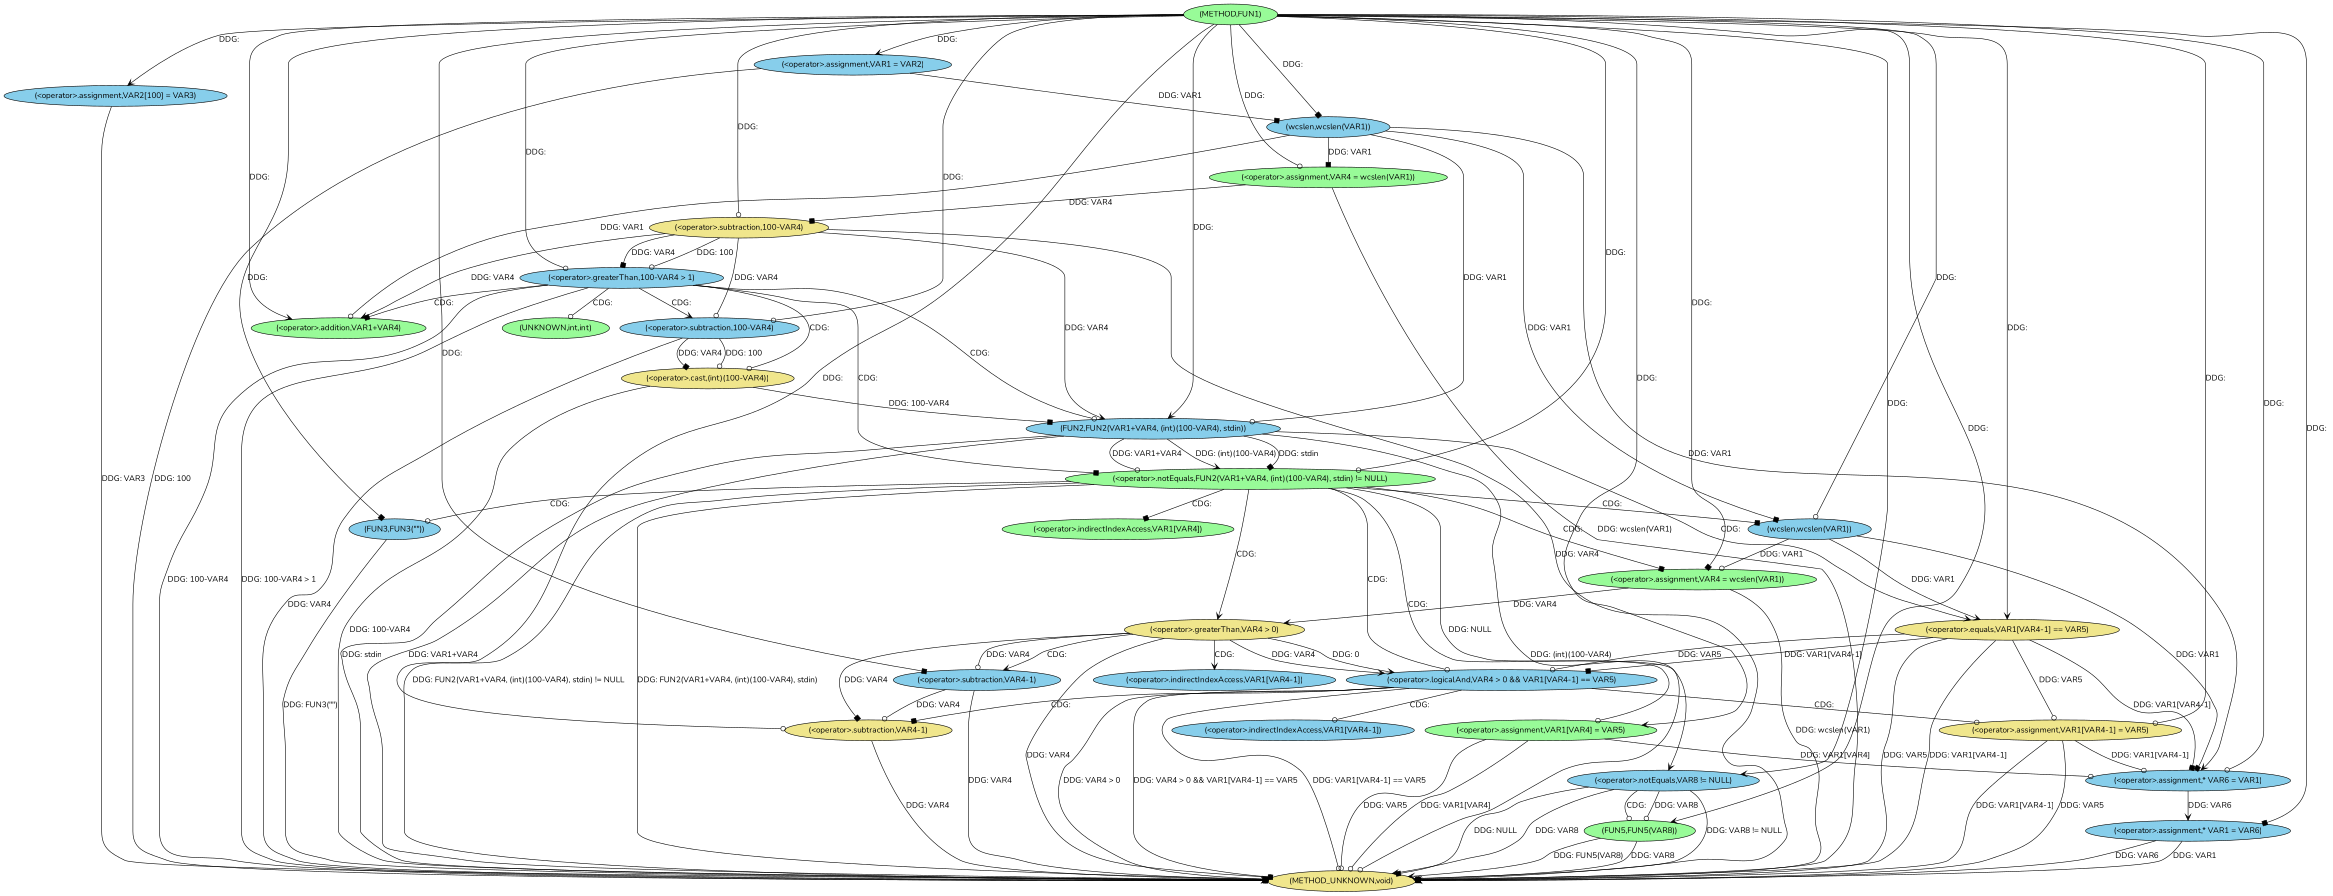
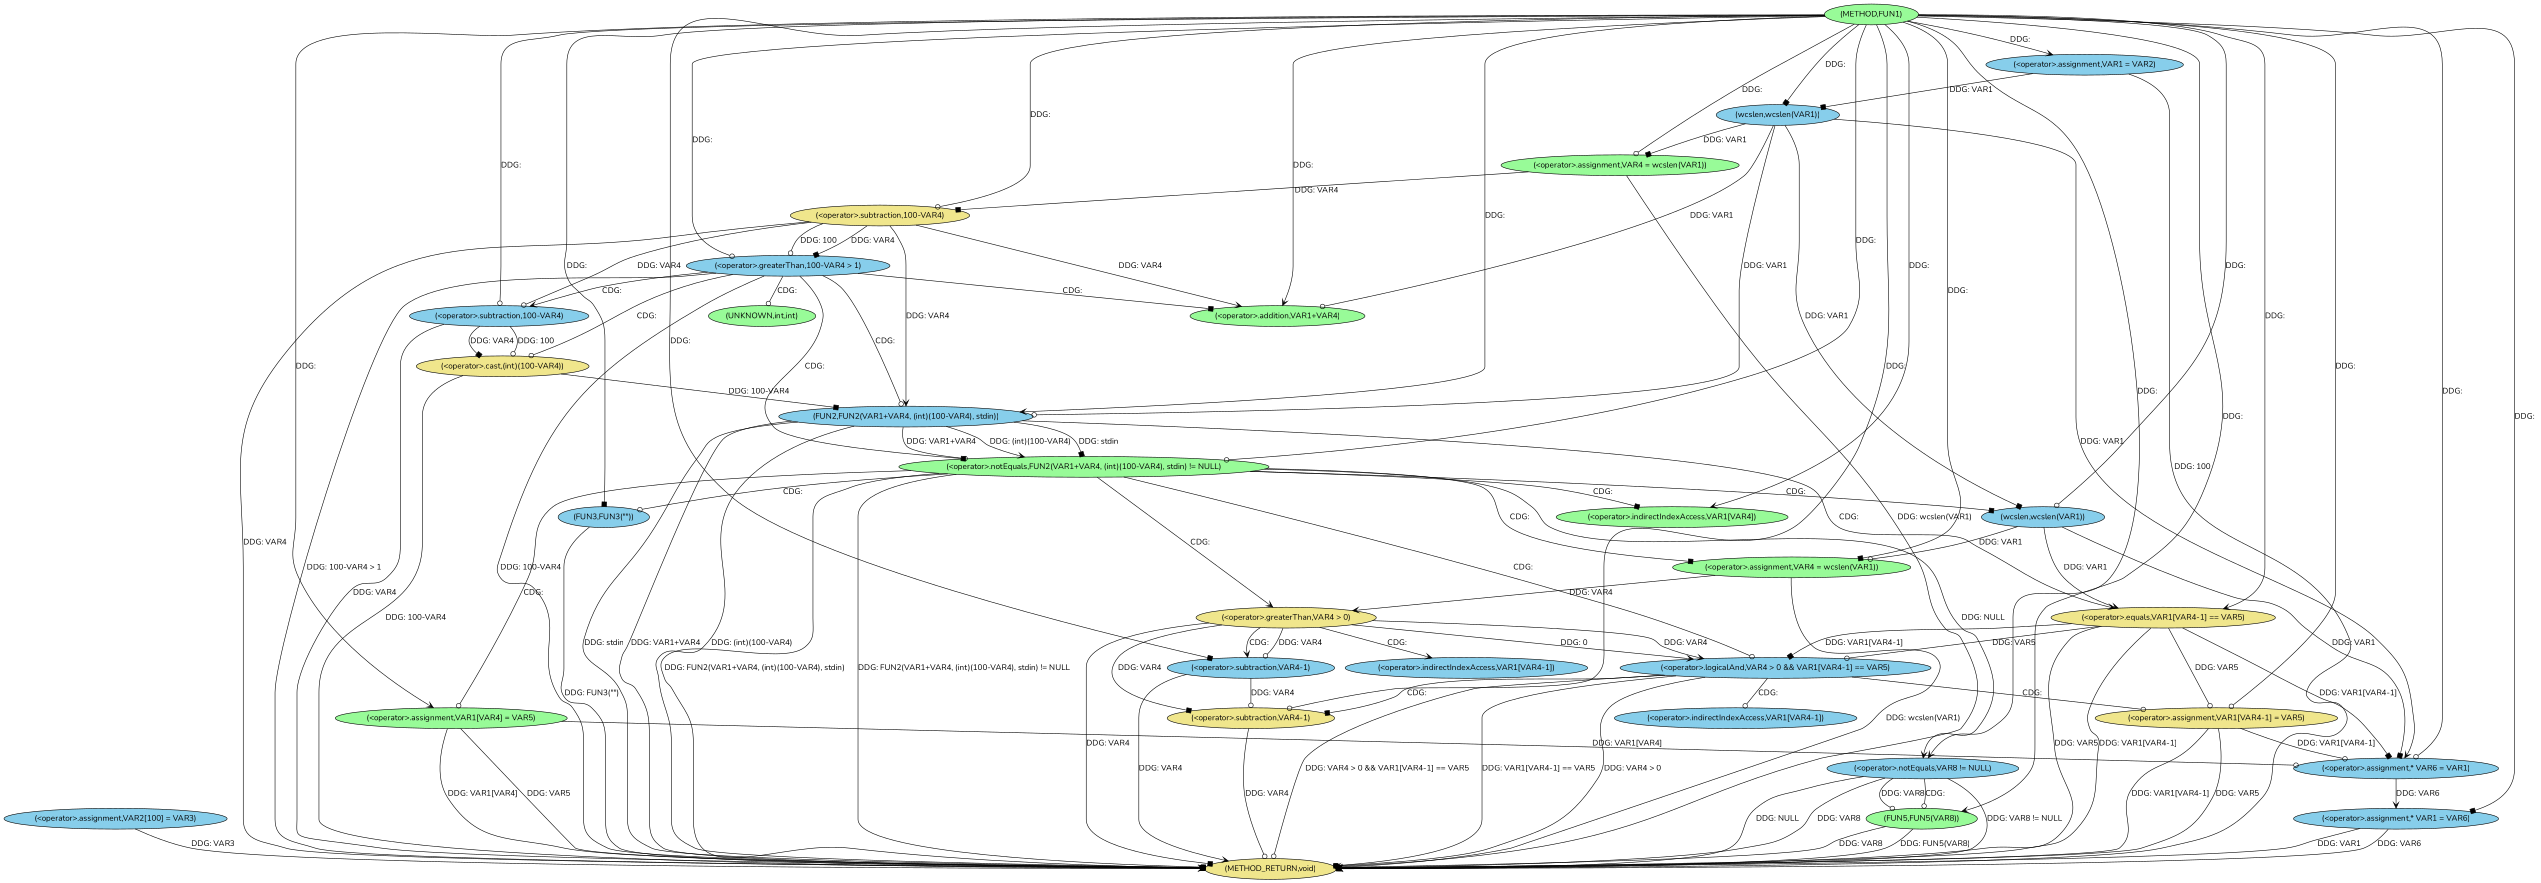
(652, 21) -> (1909, 314)
(1342, 881) -> (1271, 869)
